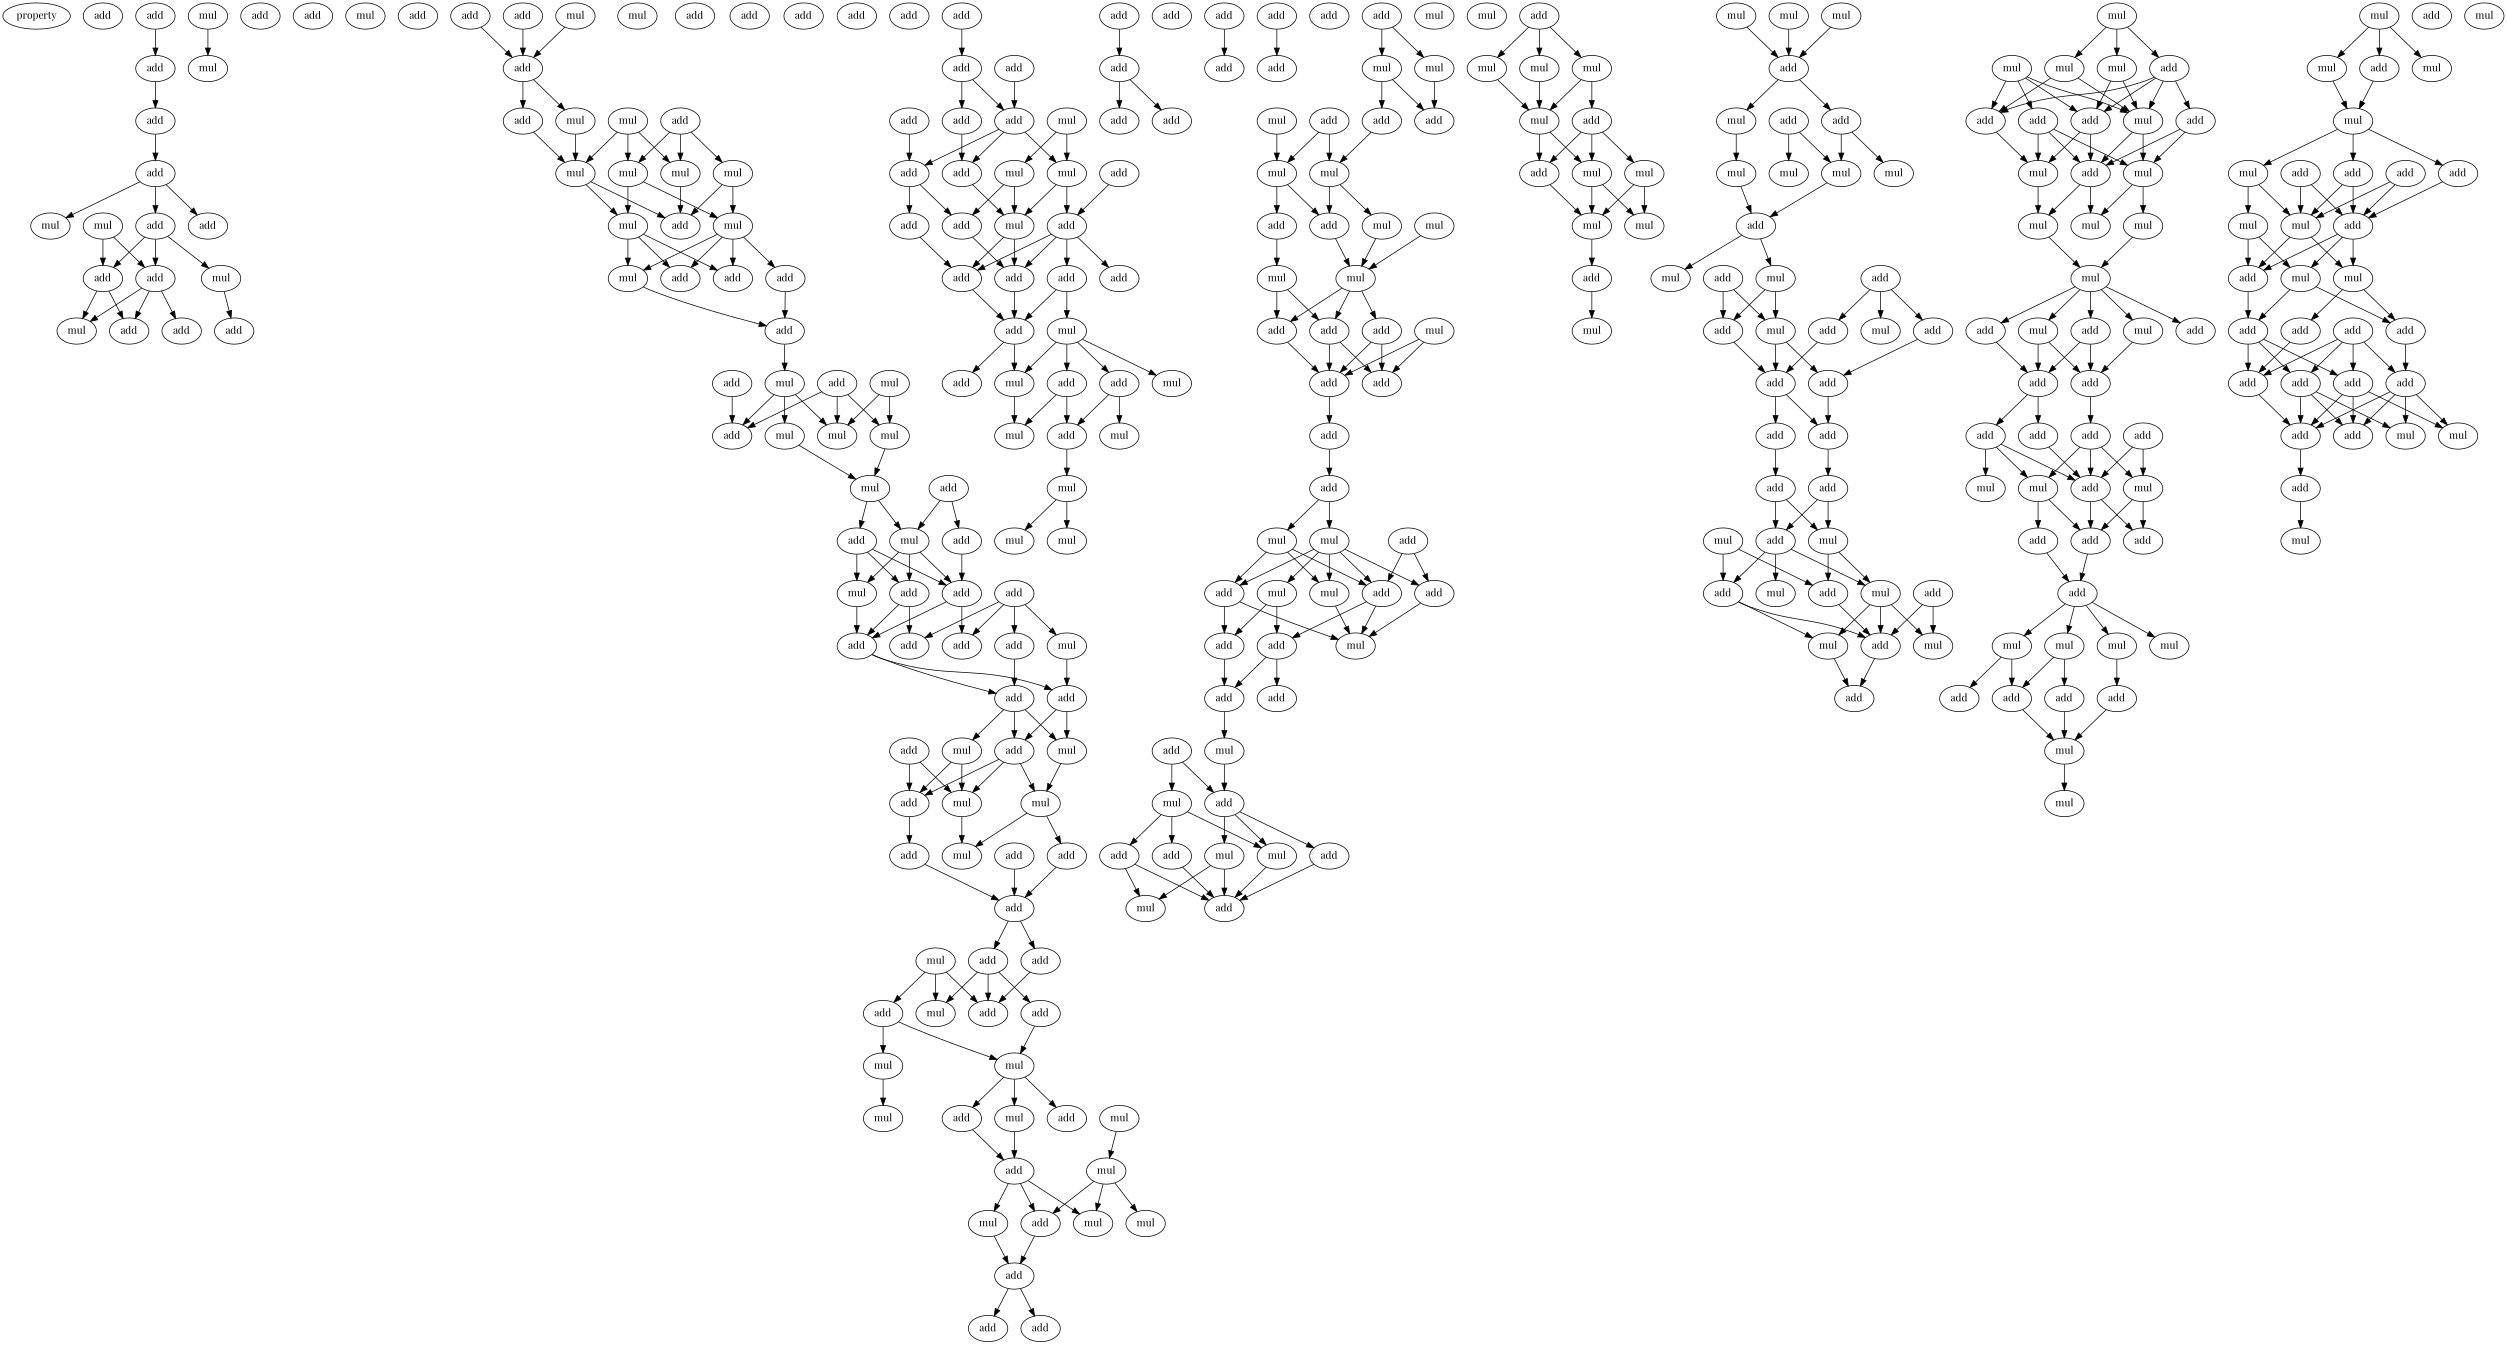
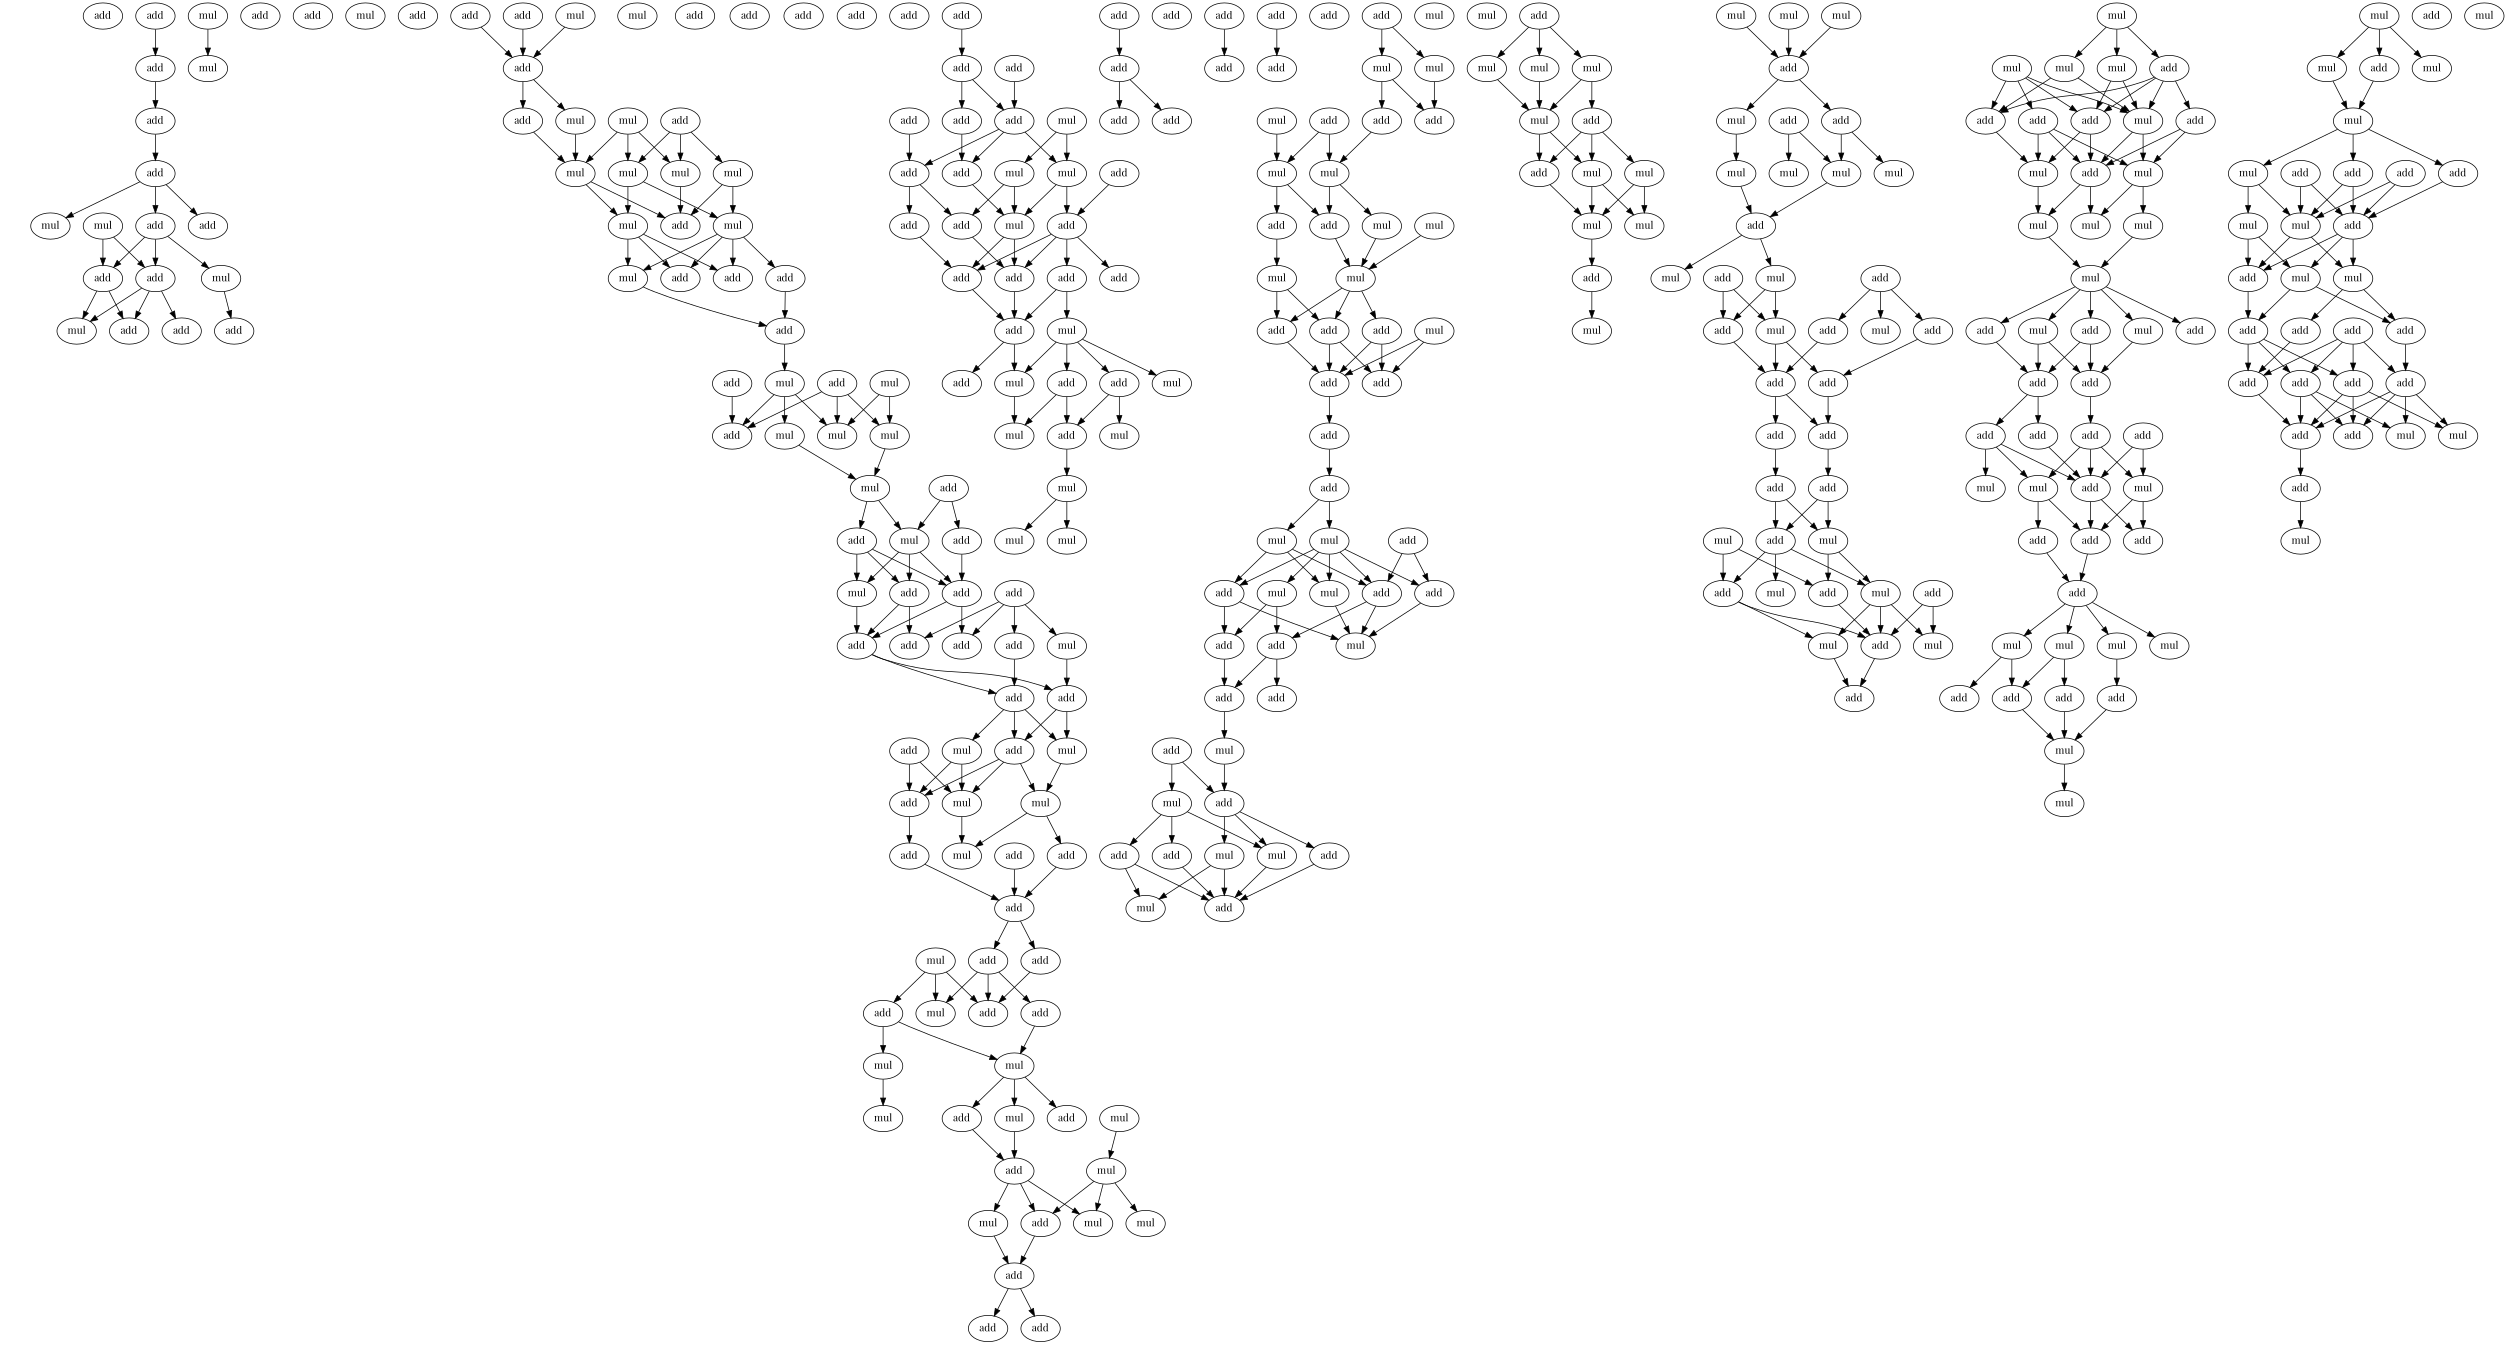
(37, 16) -> none
